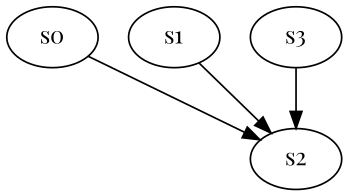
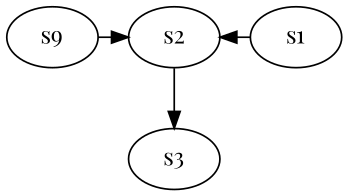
(52, 37) -> (52, 37)
(296, 90) -> (174, 90)
